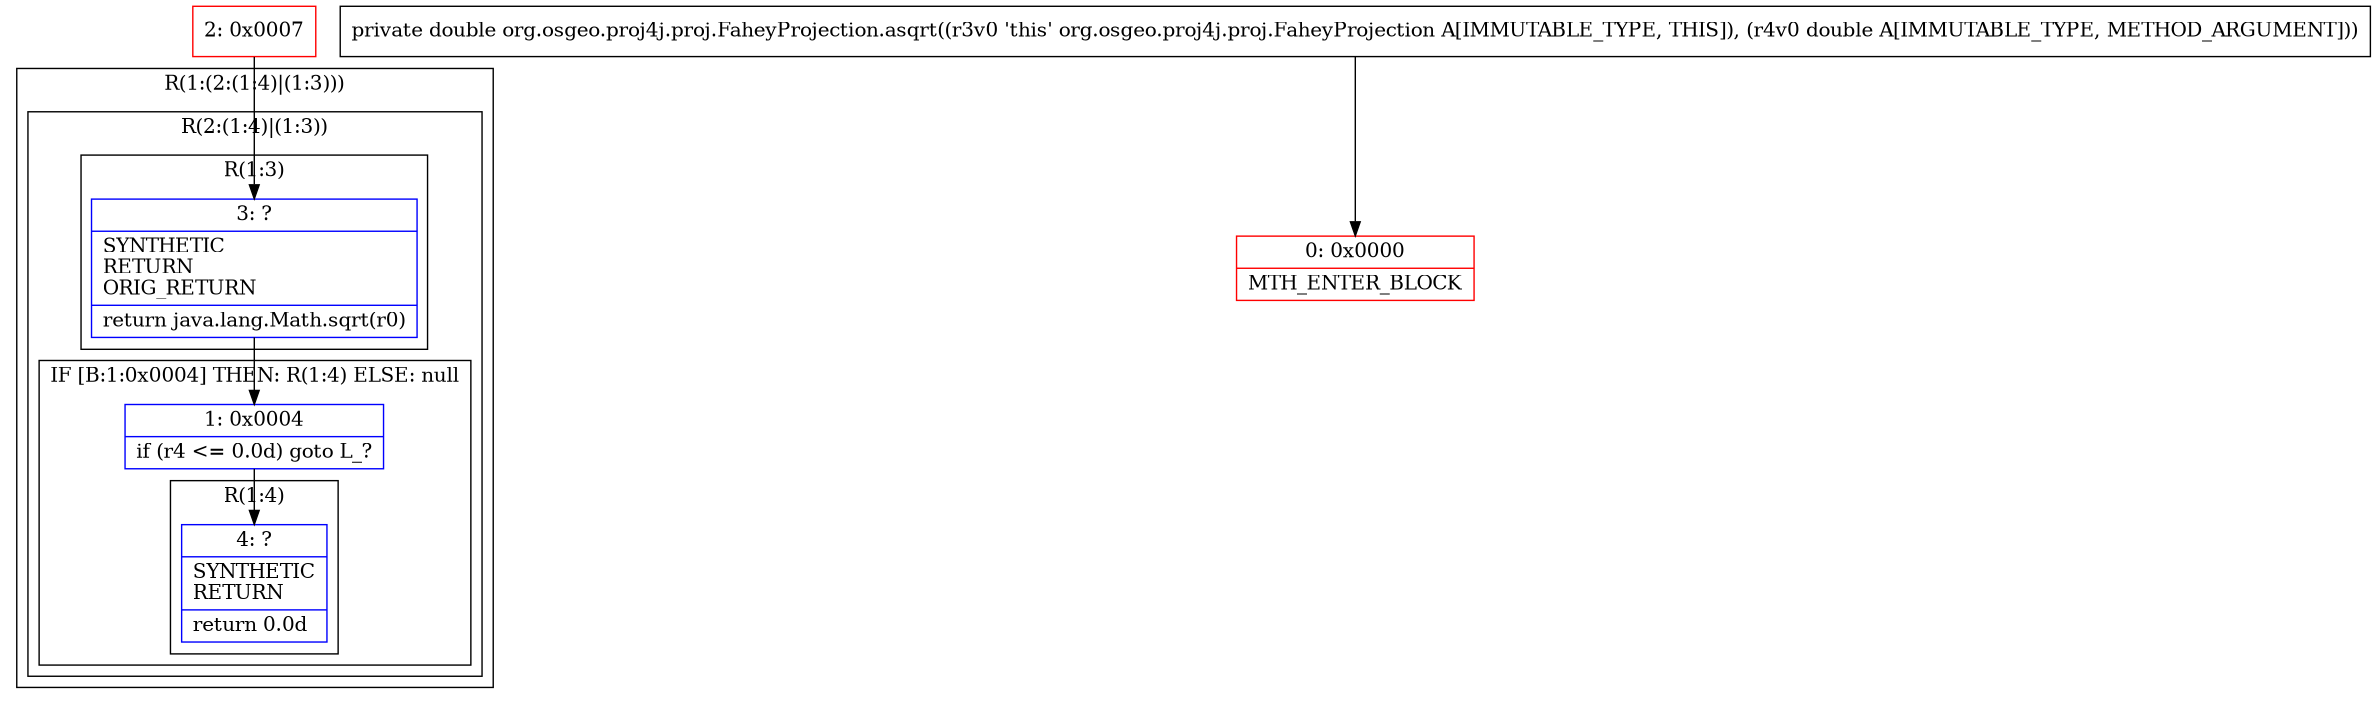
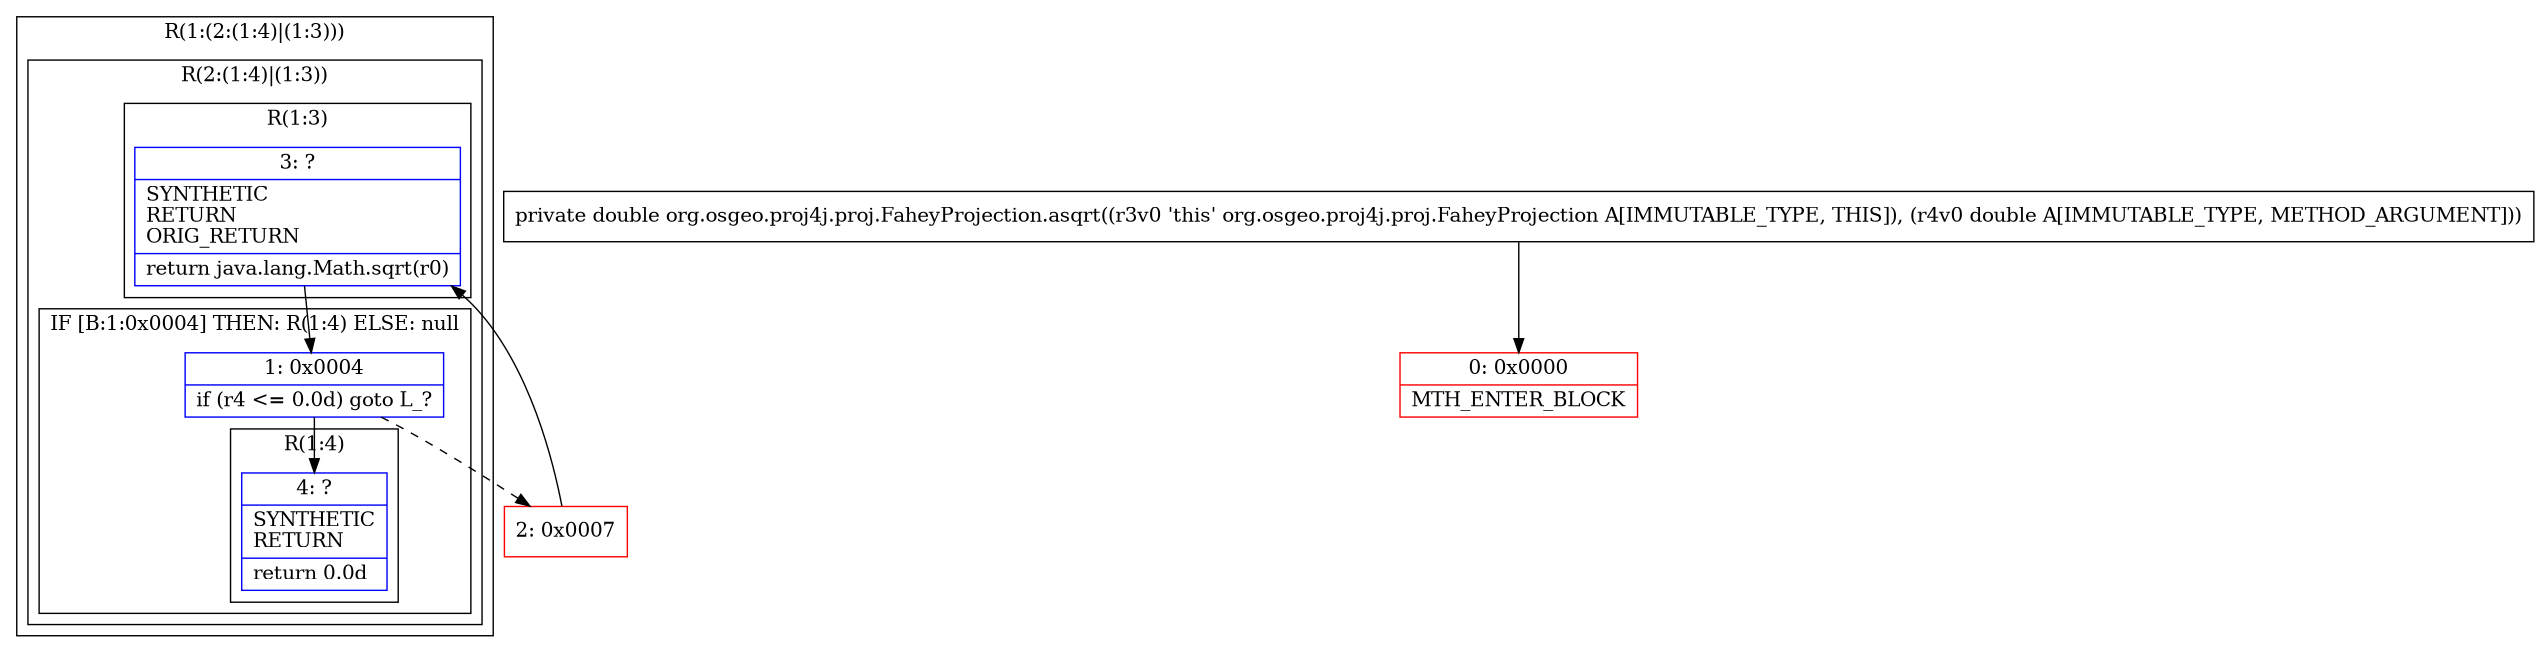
none -> (451, 456)
